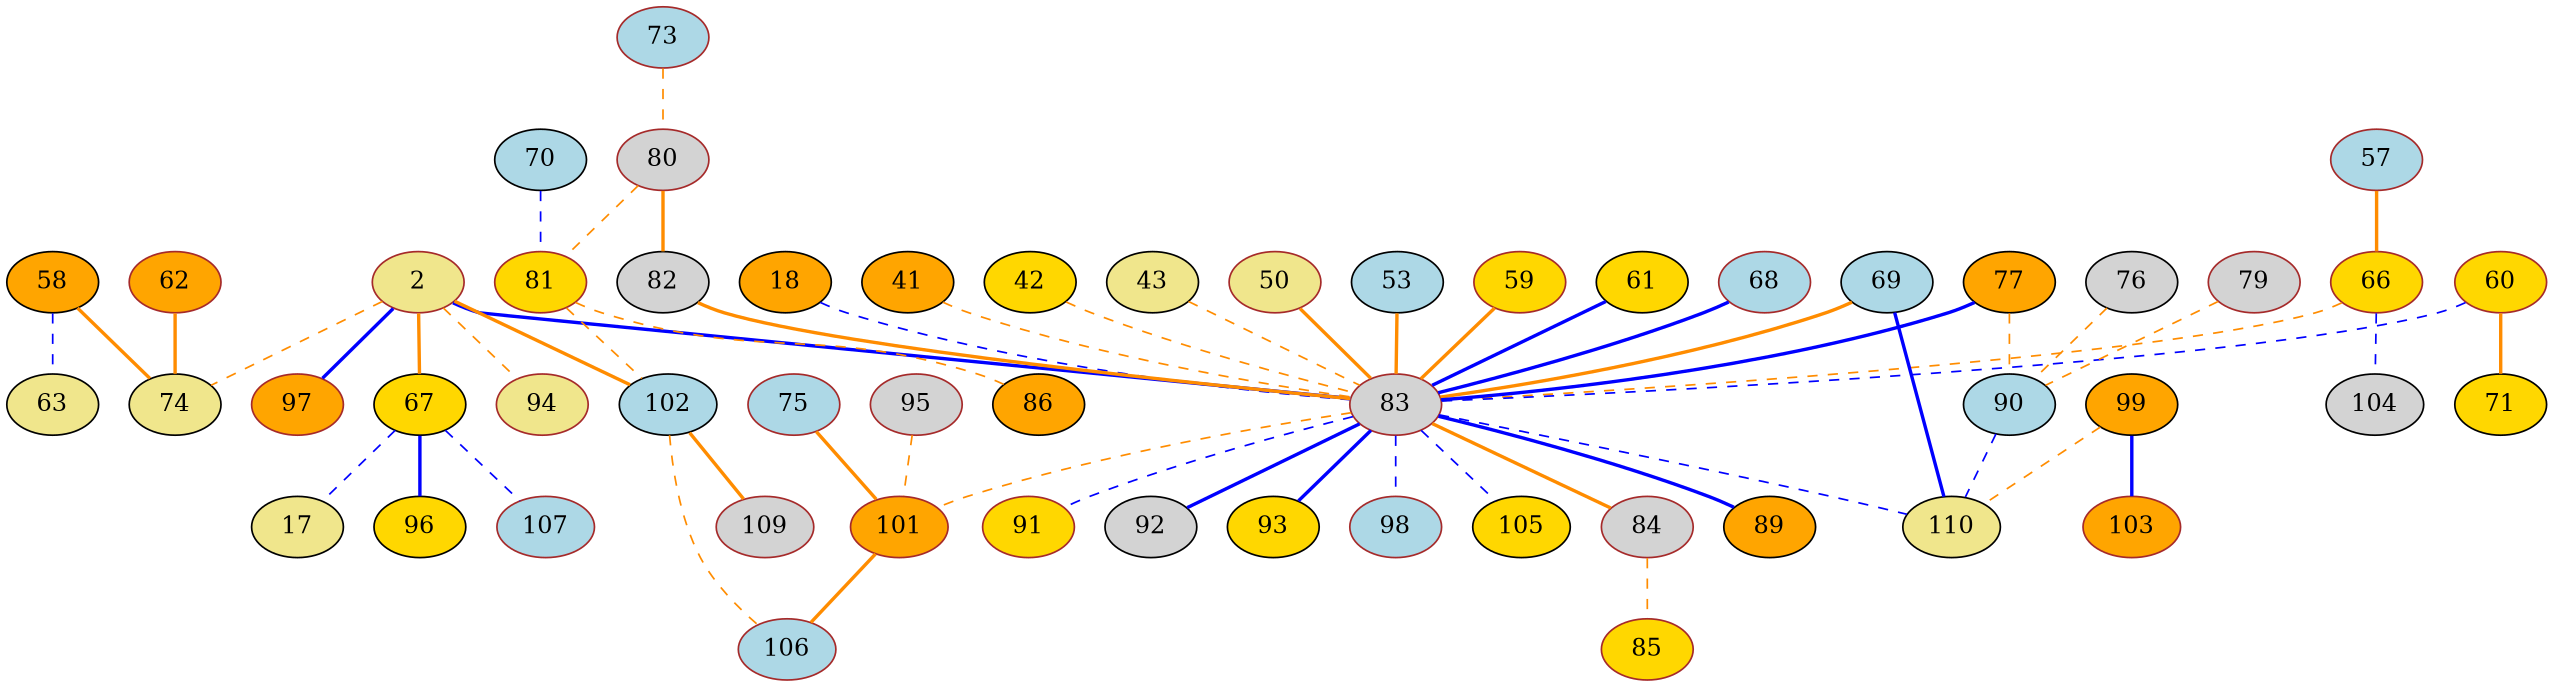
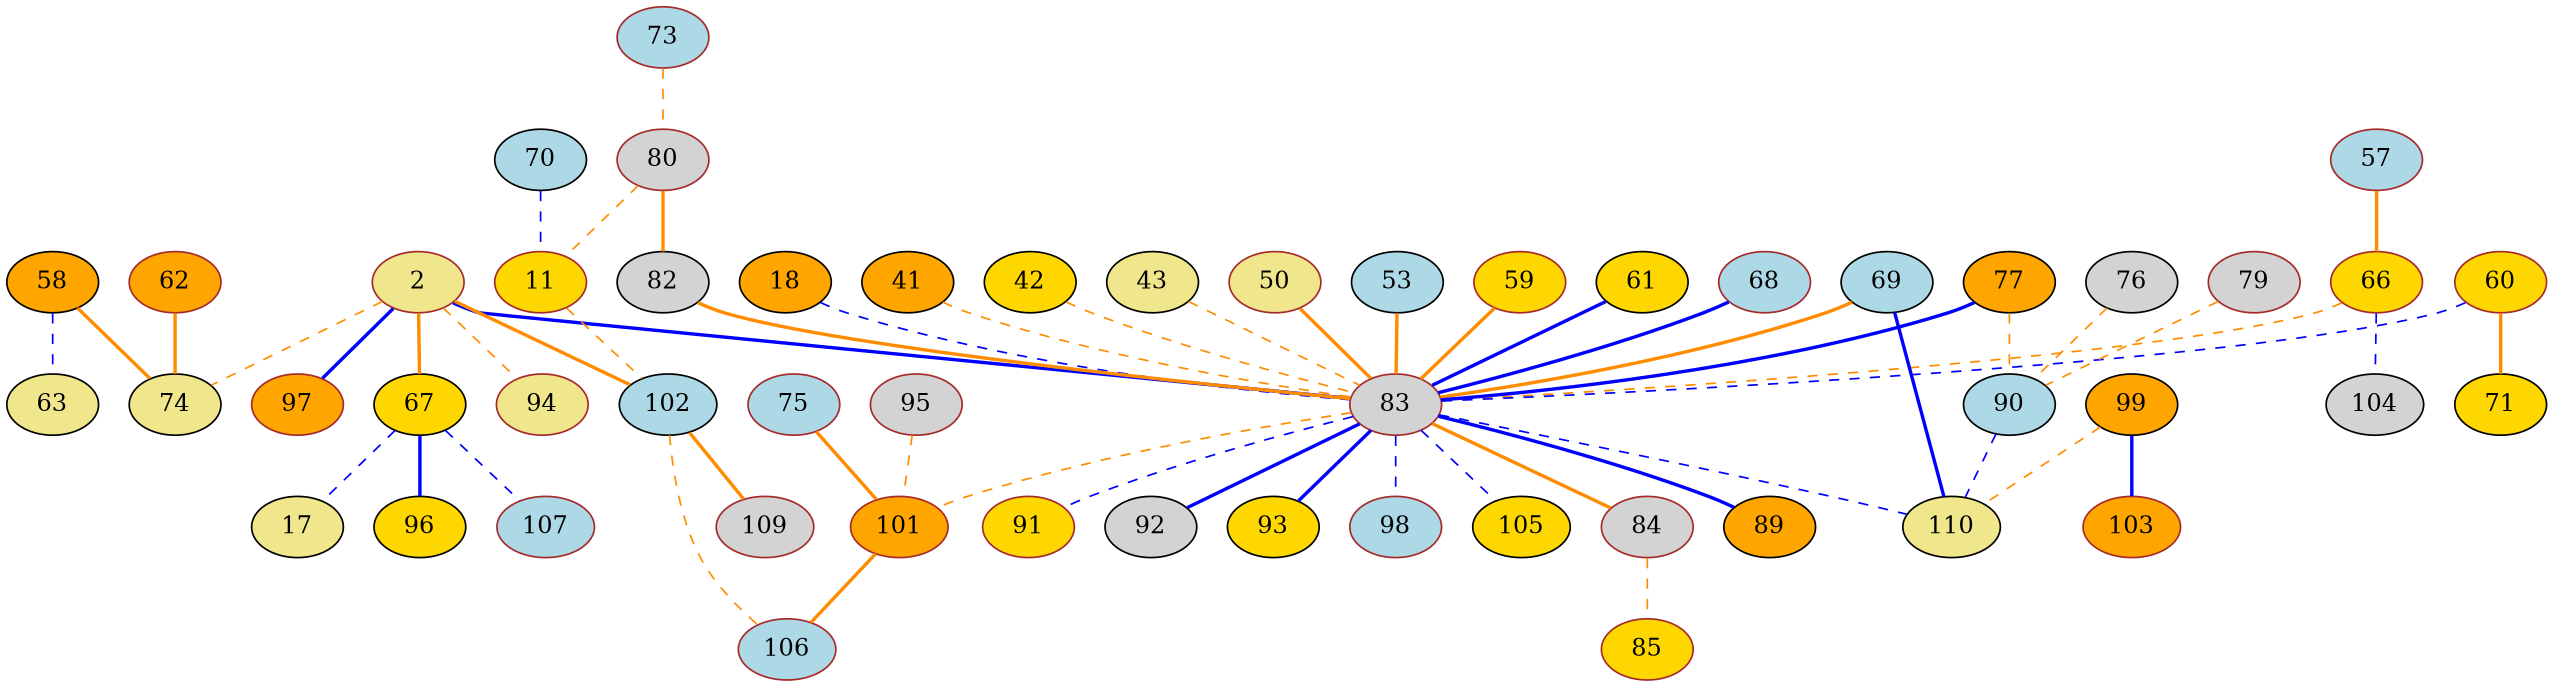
(541, 282) -> (541, 282)
(1039, 405) -> none
